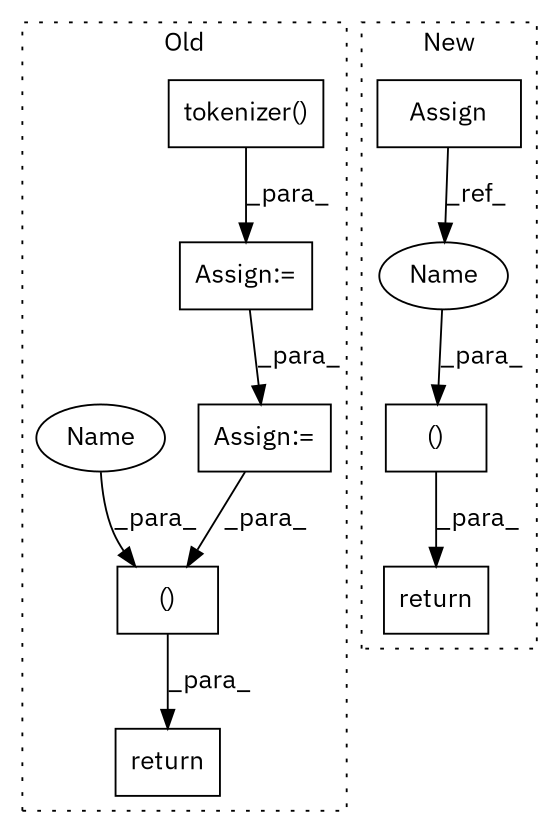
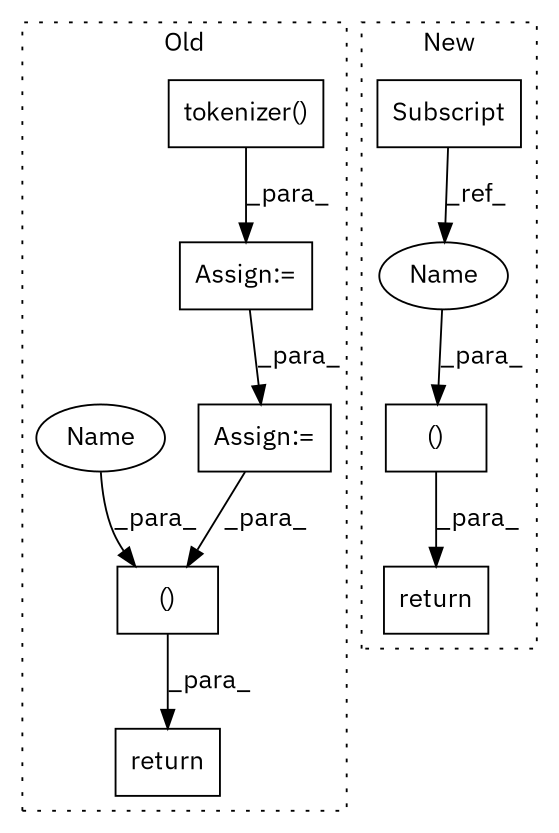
(449, 114) -> (449, 114)
